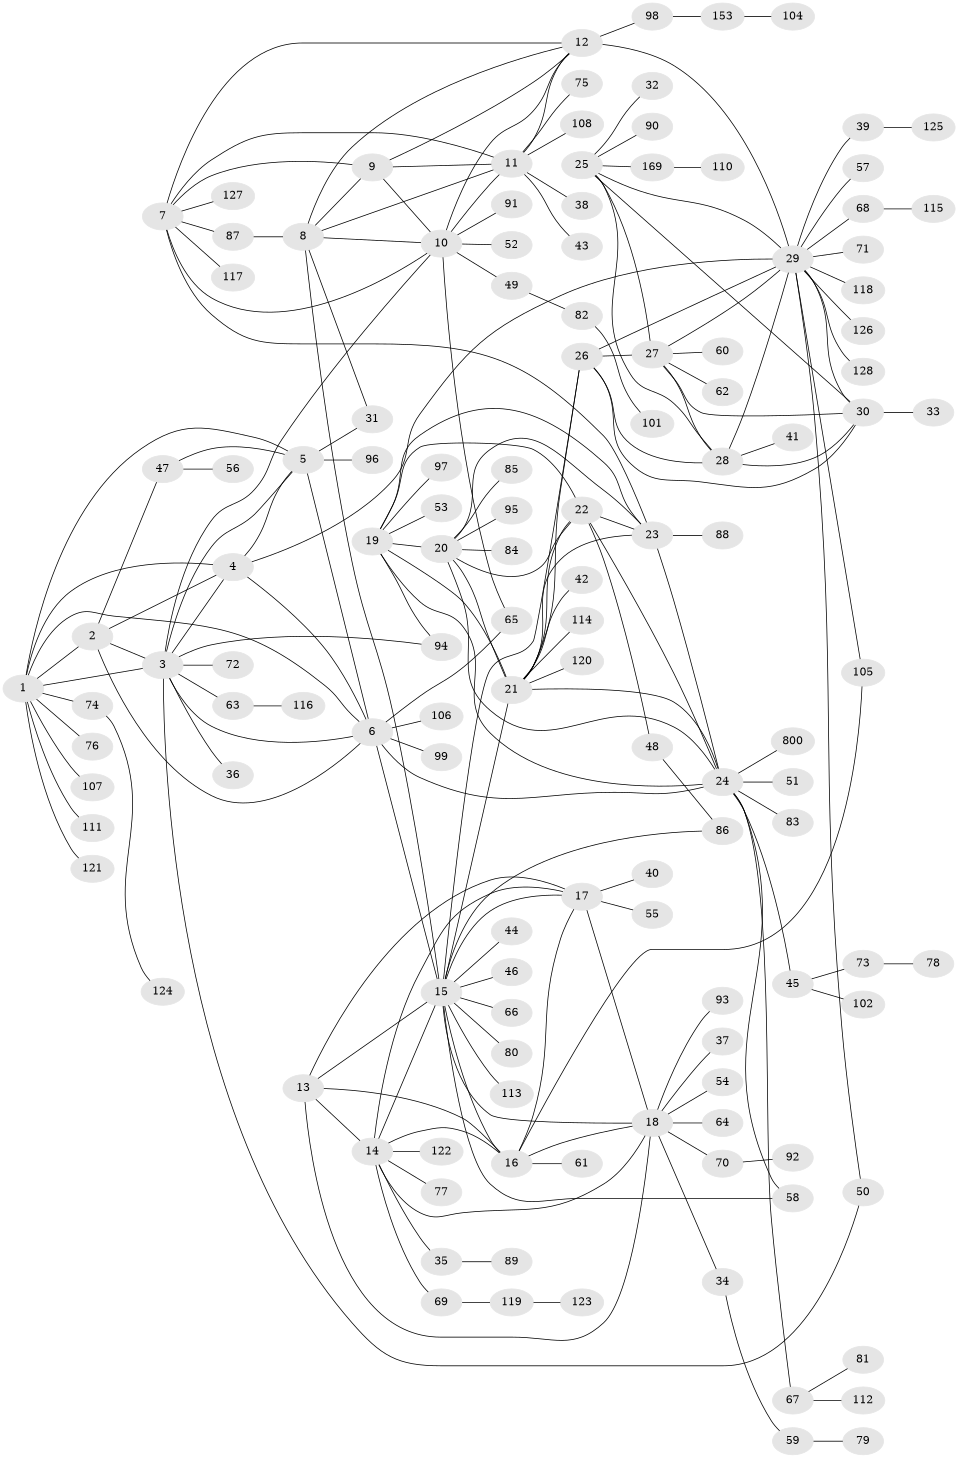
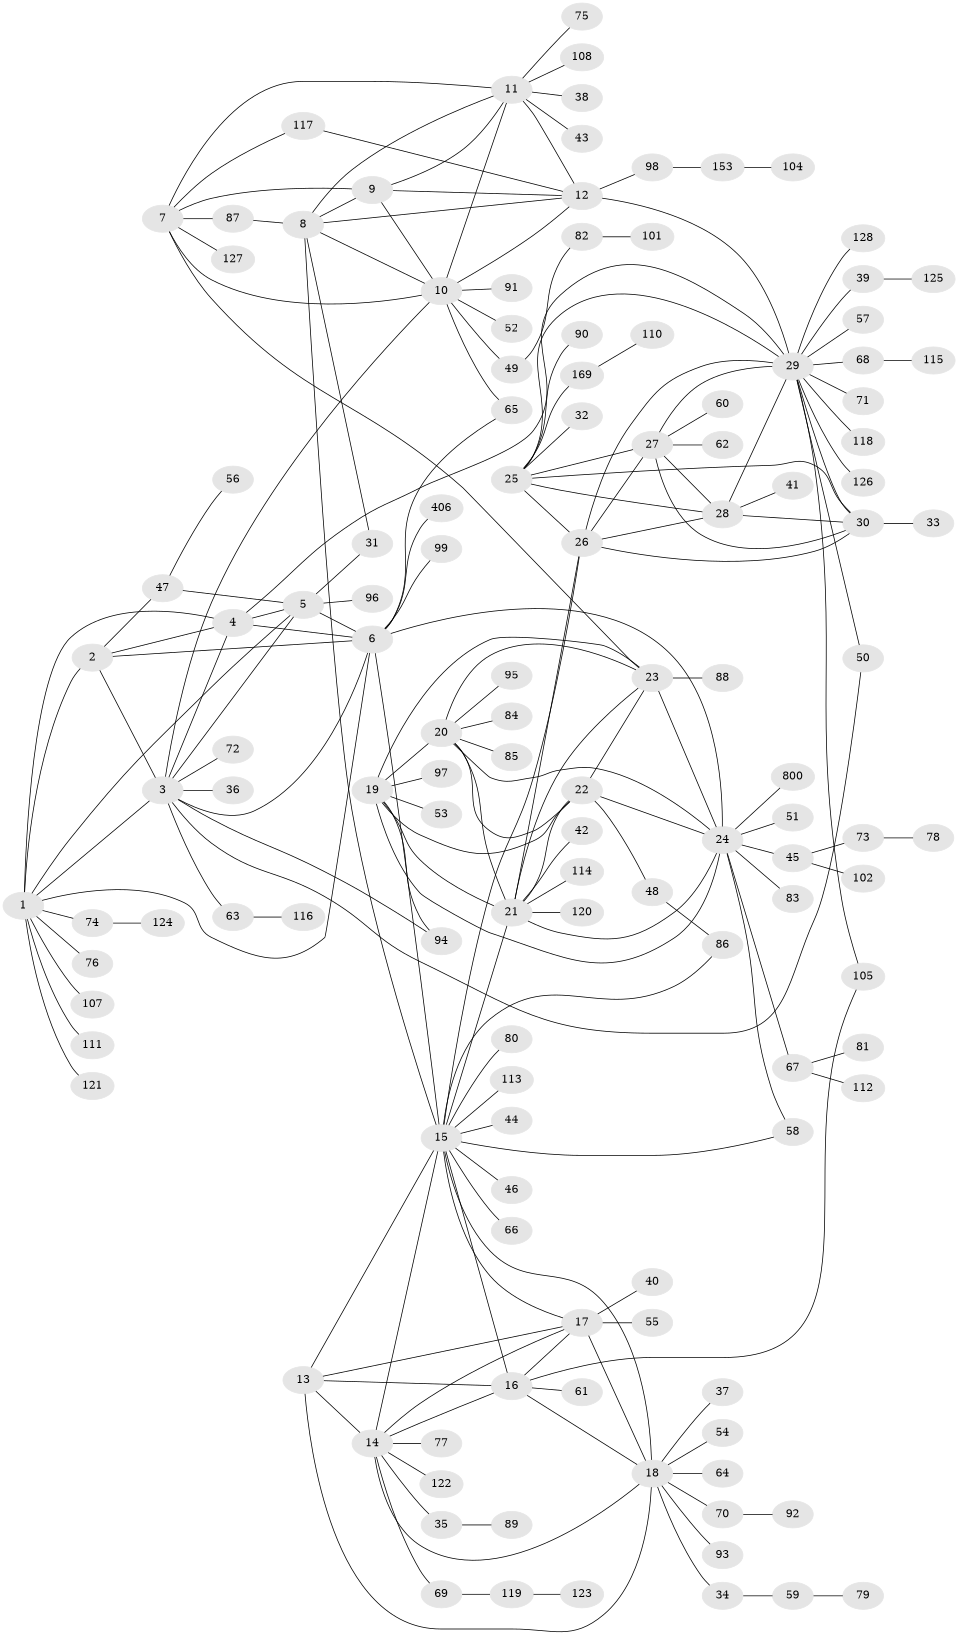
(320, 43) -> (437, 160)
none -> (547, 511)
(441, 716) -> (441, 508)
